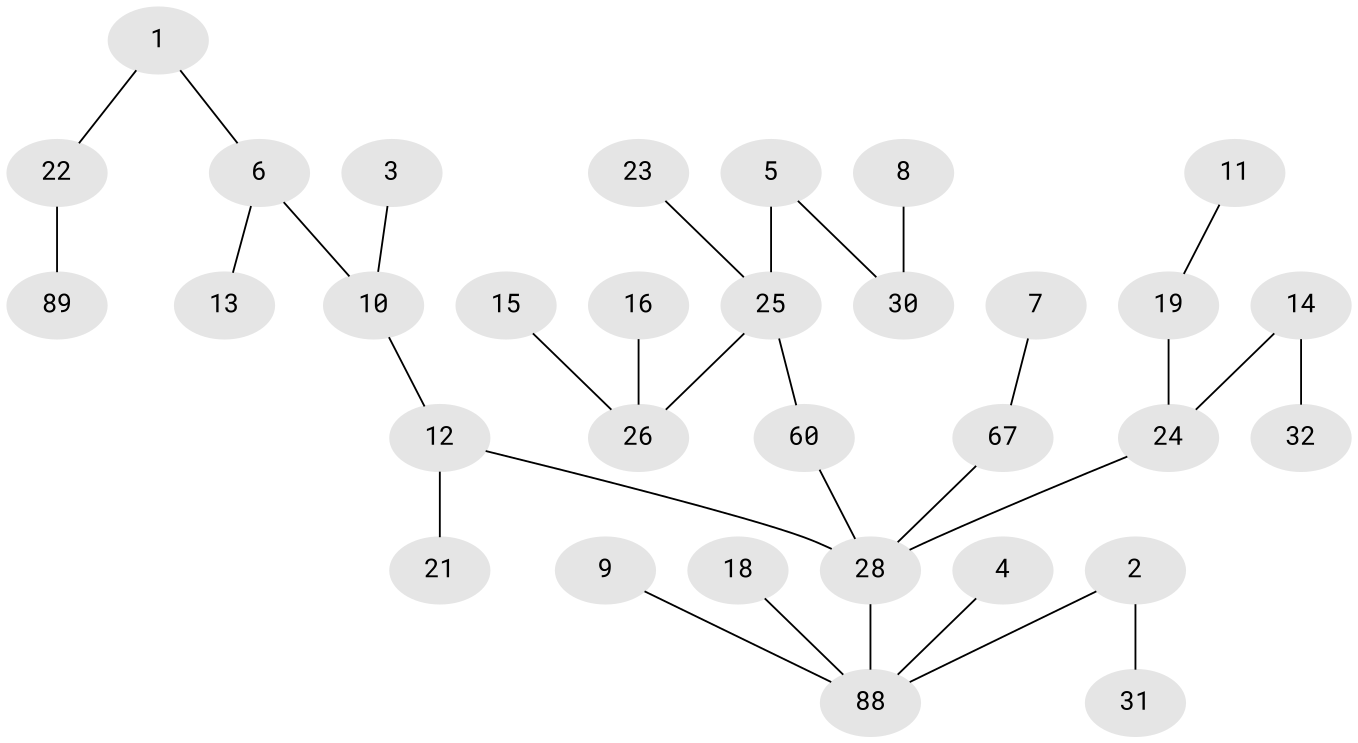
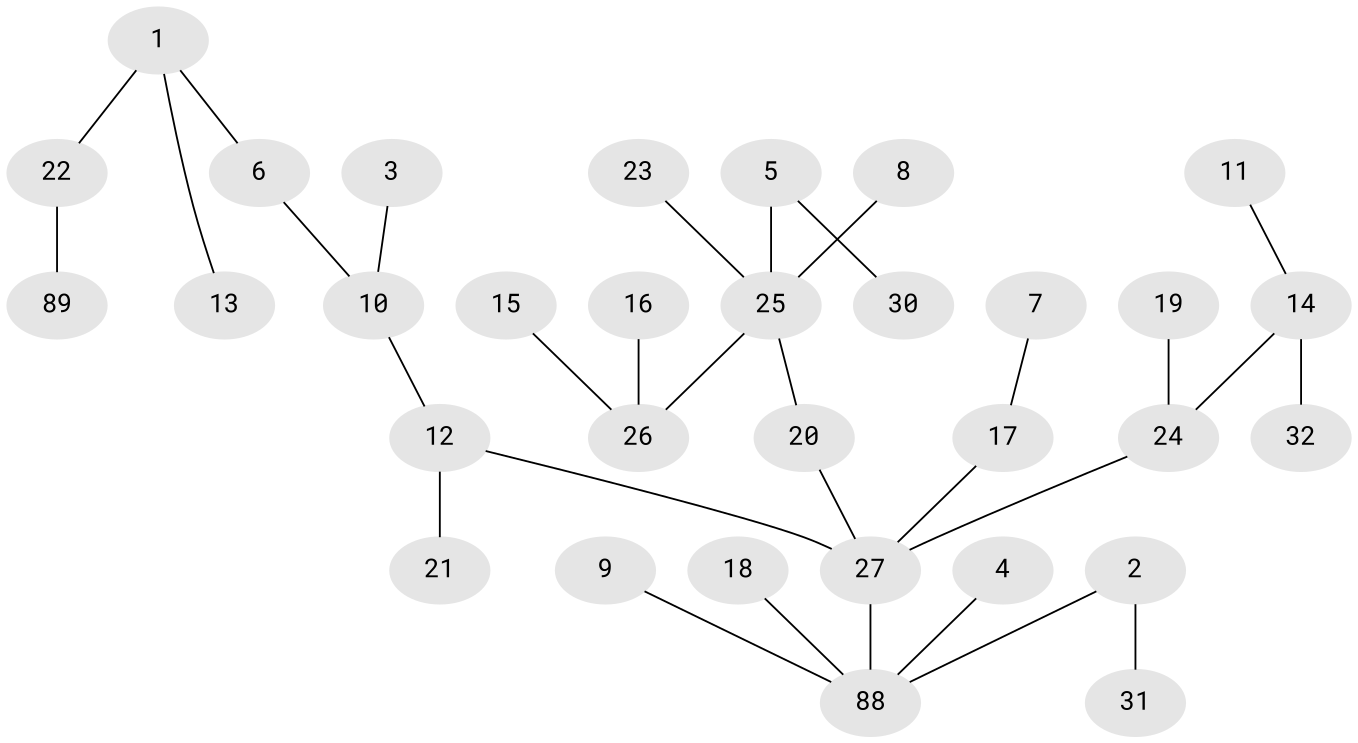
(242, 239) -> (185, 174)
(904, 239) -> (845, 231)
(1202, 239) -> (1268, 239)
(804, 438) -> (804, 438)
(1003, 438) -> (1003, 438)
(870, 570) -> (870, 570)
